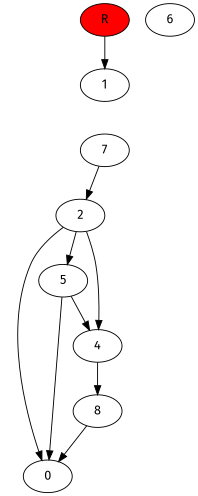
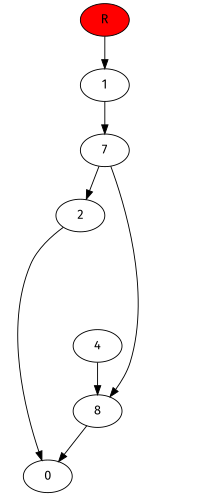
(170, 20) -> none
none -> (105, 113)
(97, 275) -> none
none -> (137, 278)
(63, 281) -> none
